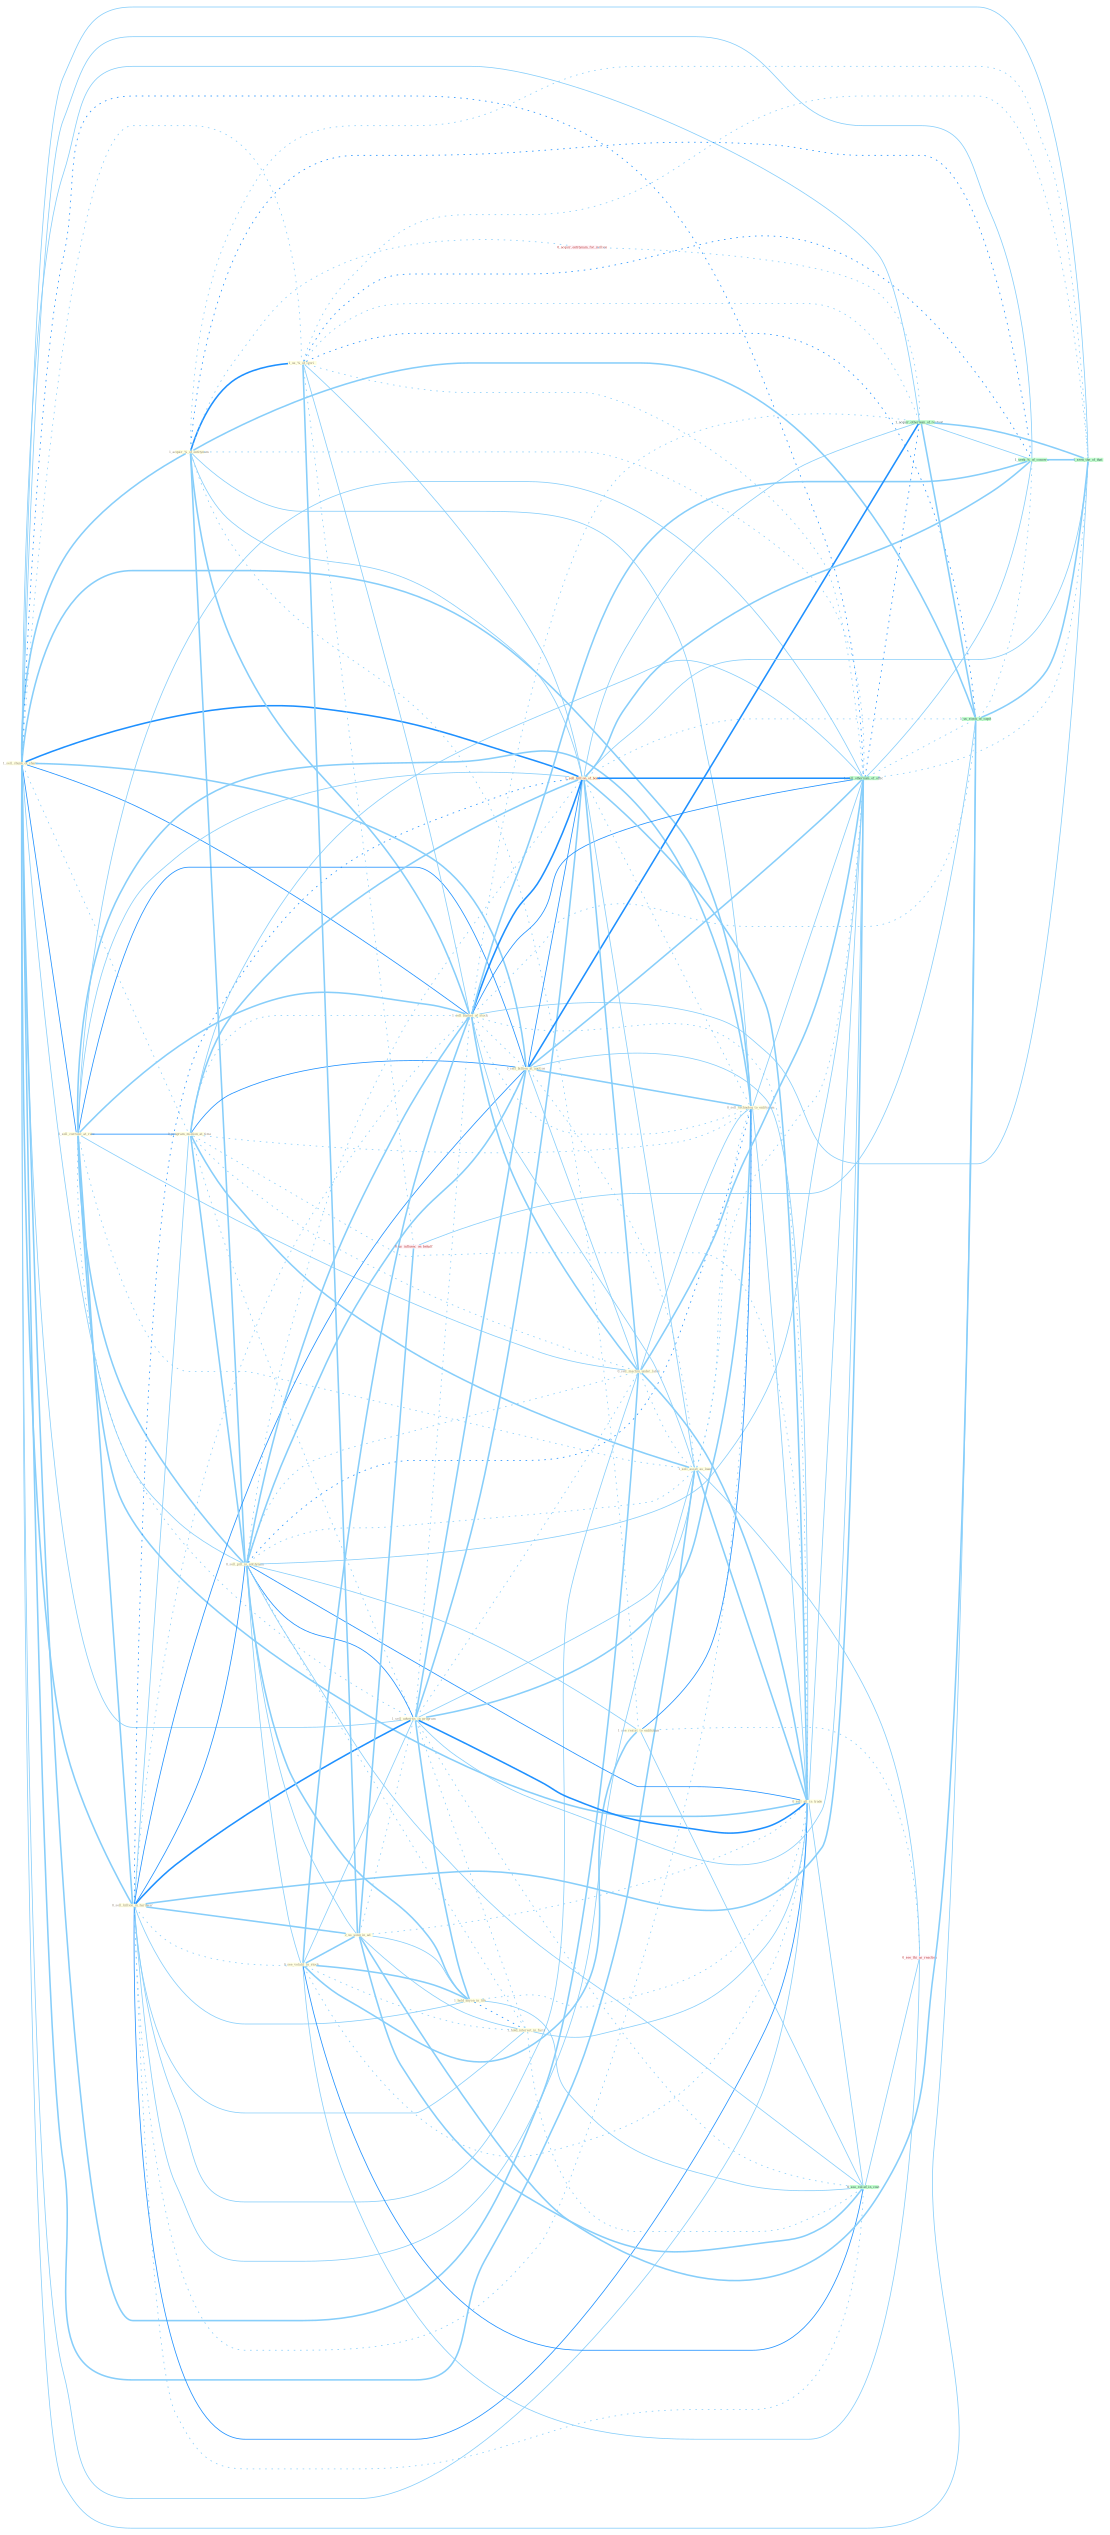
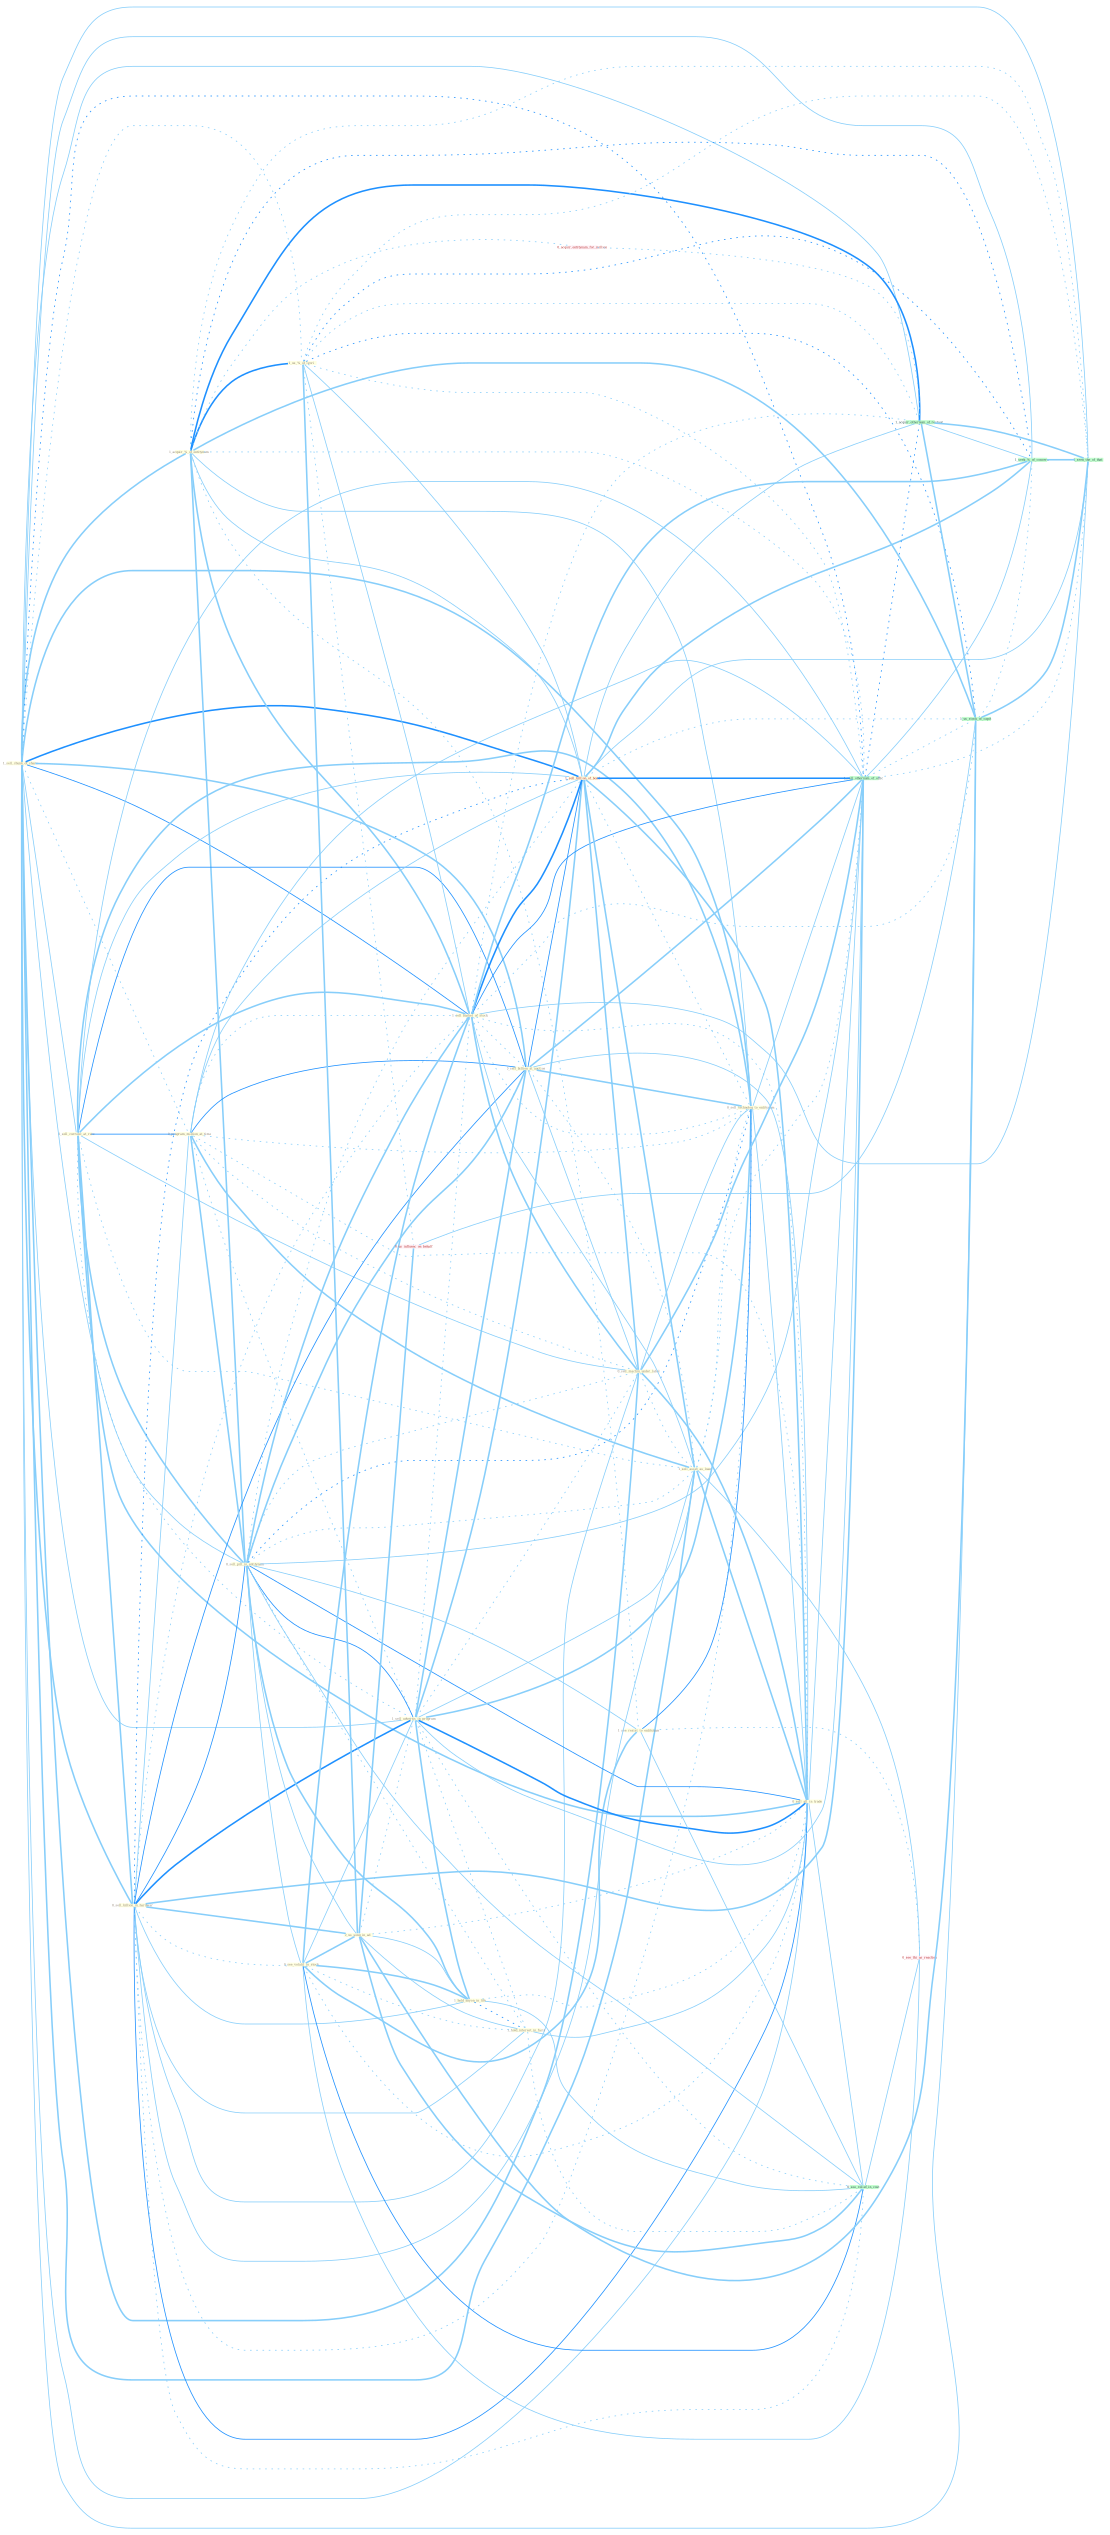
(724, 745) -> (545, 186)
(339, 913) -> (339, 913)
(49, 949) -> (49, 949)
(639, 1124) -> (639, 1124)
